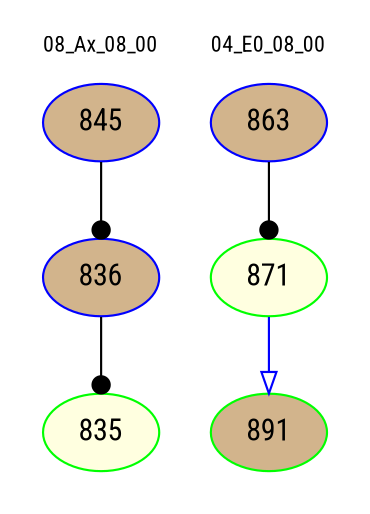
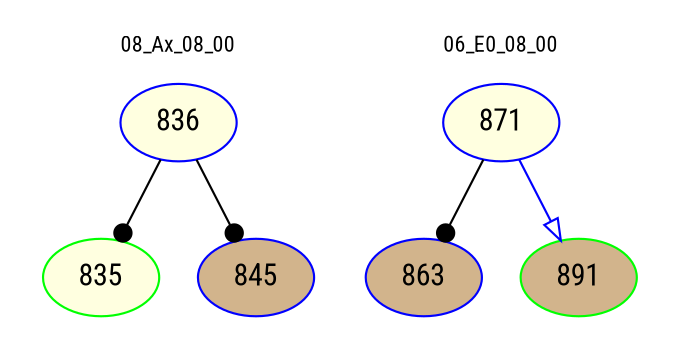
(269, 46) -> (501, 46)
(101, 192) -> (213, 192)
(269, 192) -> (467, 192)
(101, 278) -> (179, 123)
(269, 278) -> (501, 123)
